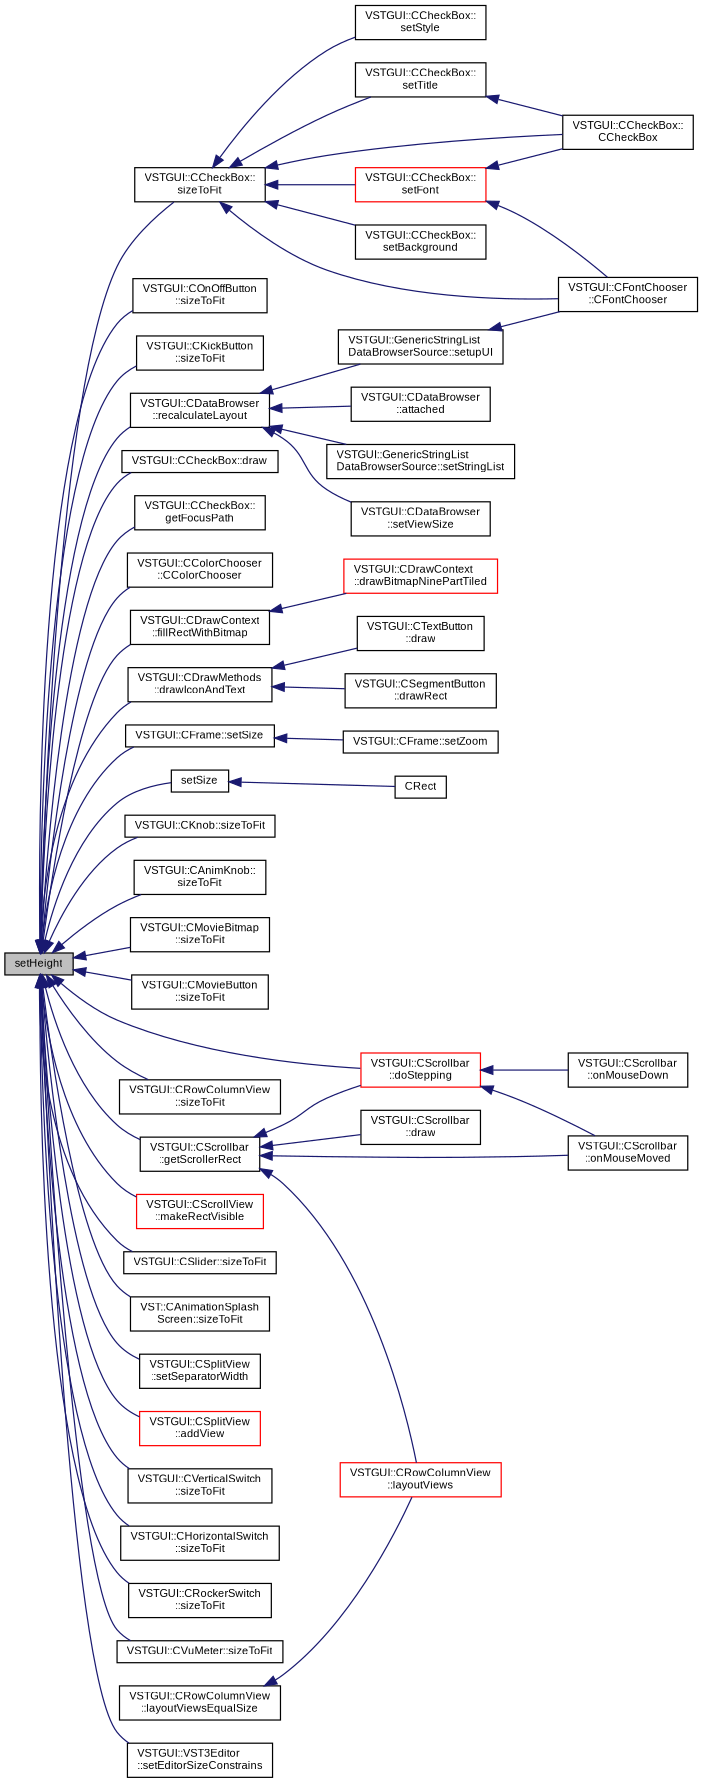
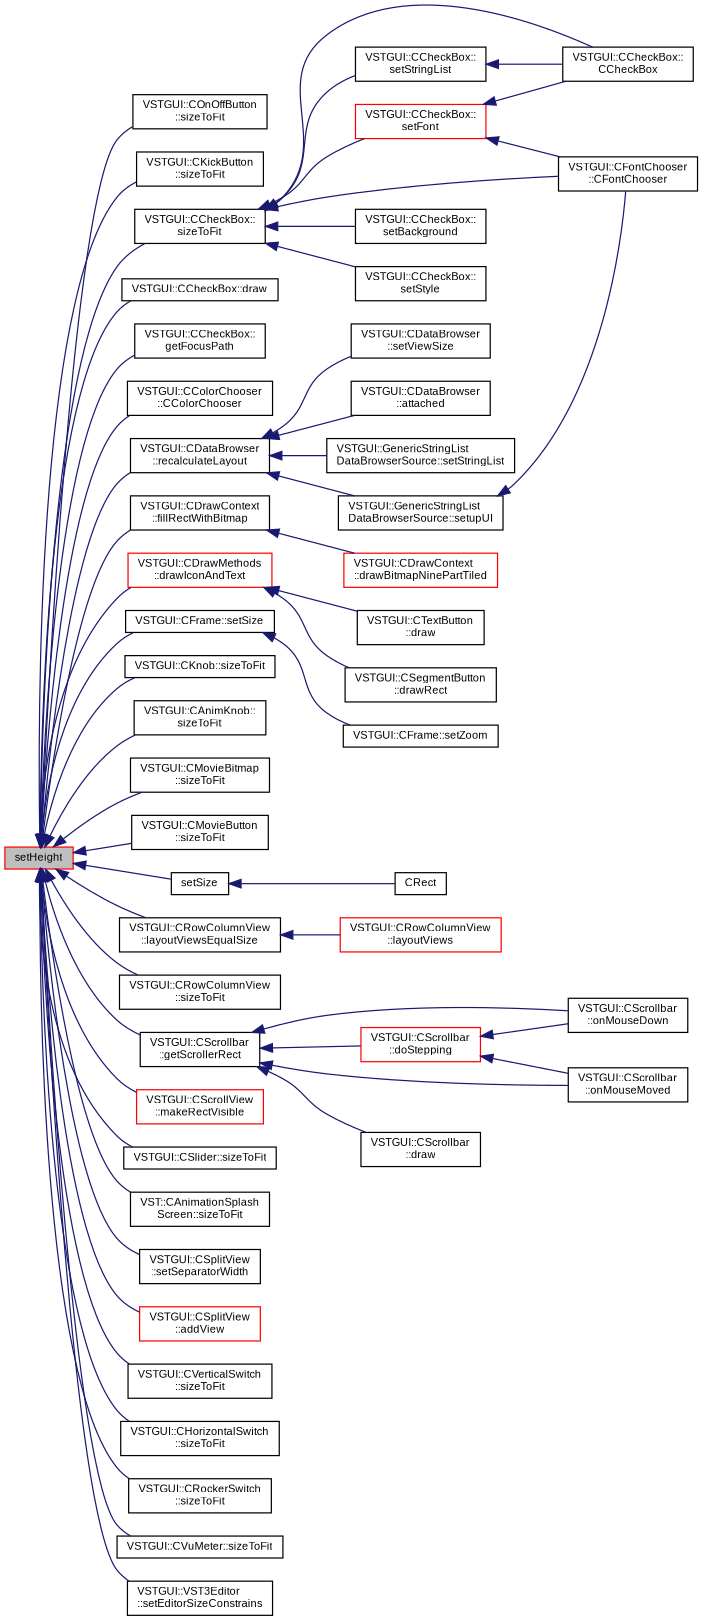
(421, 80) -> (421, 64)
(200, 685) -> (200, 570)
(39, 964) -> (39, 858)
(204, 1047) -> (105, 899)
(367, 1306) -> (415, 1008)
